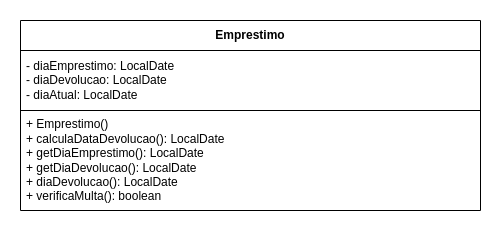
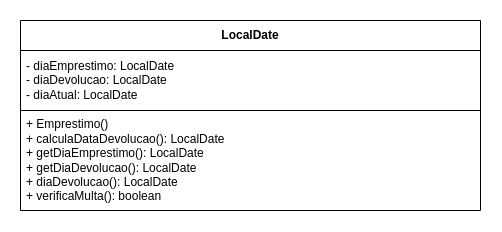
(251, 36) -> (251, 36)
